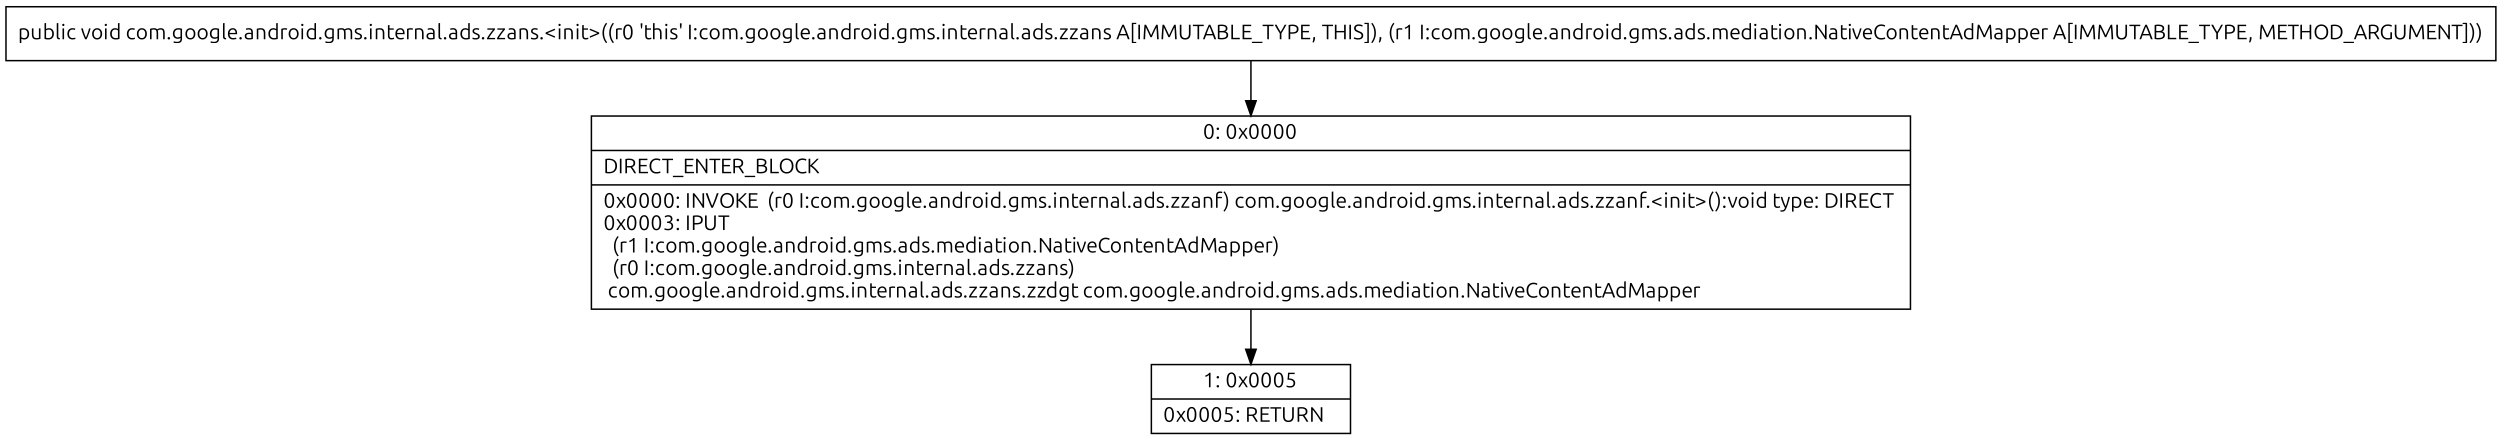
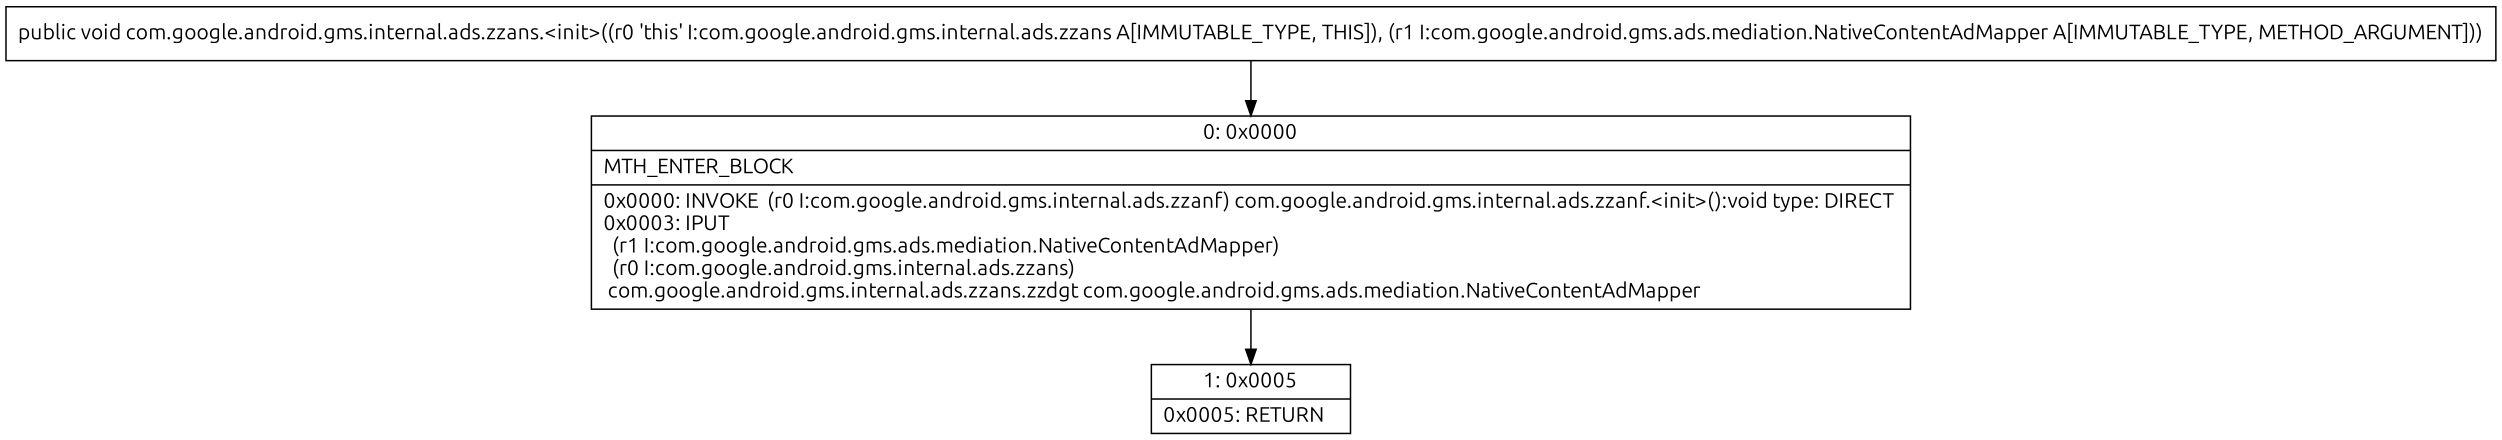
(712, 167) -> (698, 167)
